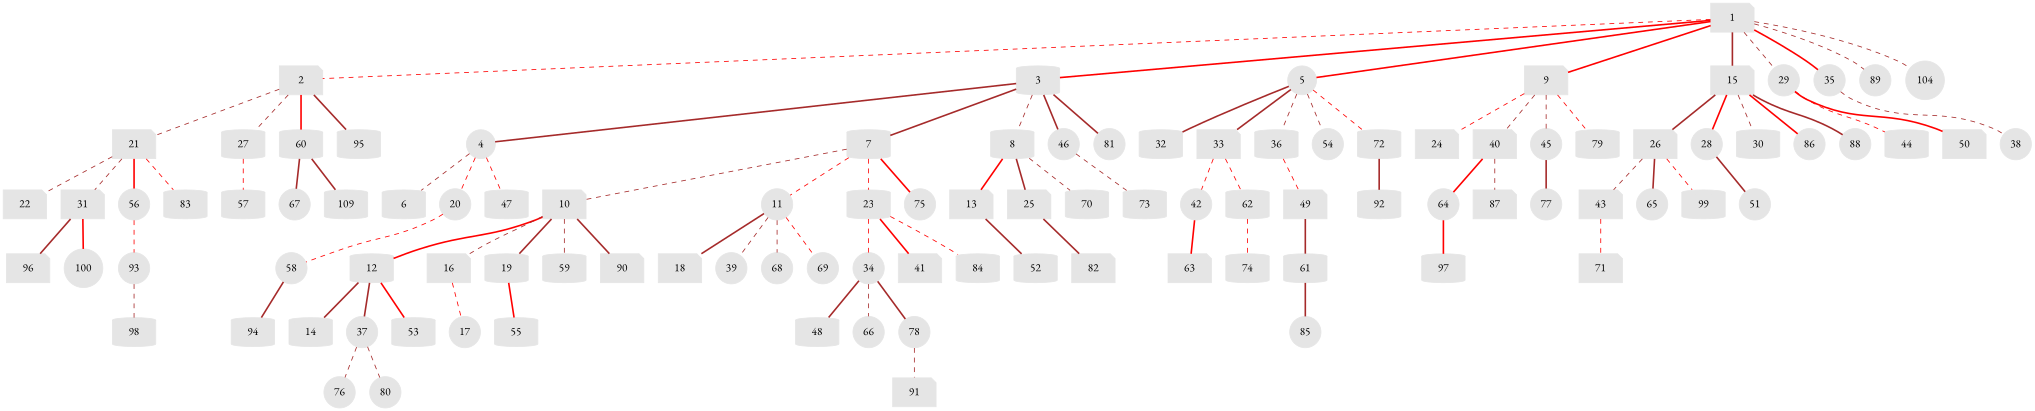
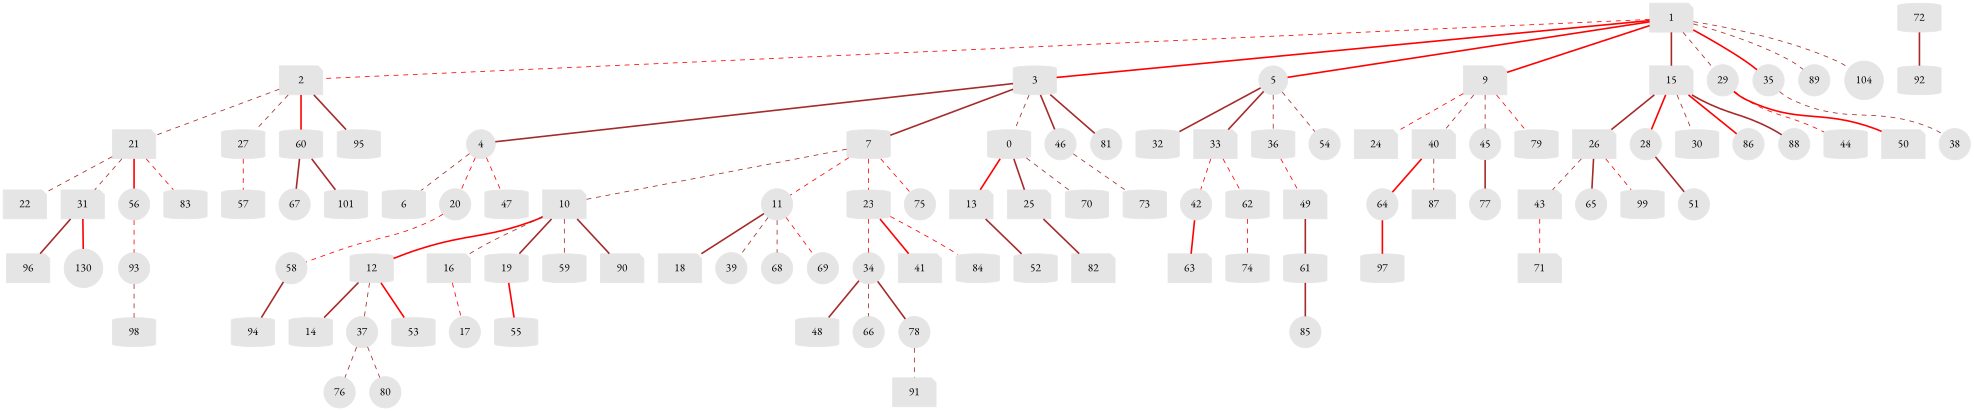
(1338, 110) -> none
(1012, 144) -> (1009, 144)
(895, 176) -> (895, 176)
(346, 204) -> (346, 204)
(83, 268) -> (83, 268)
(367, 300) -> (367, 300)
